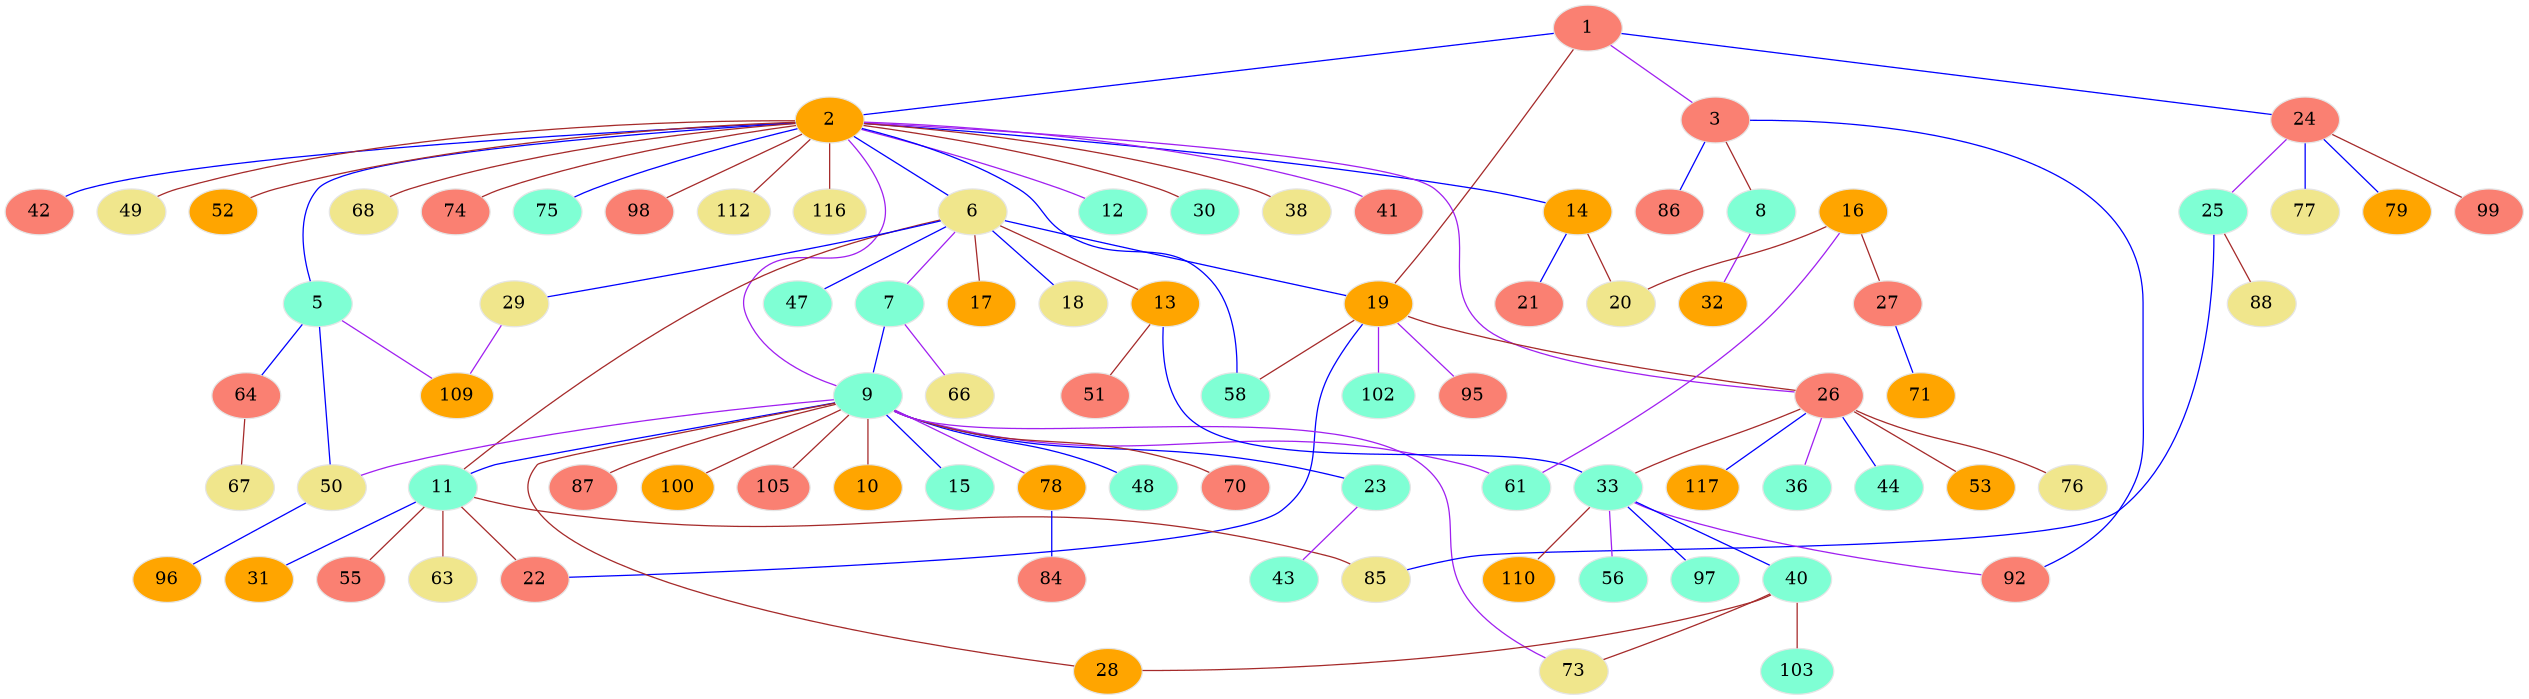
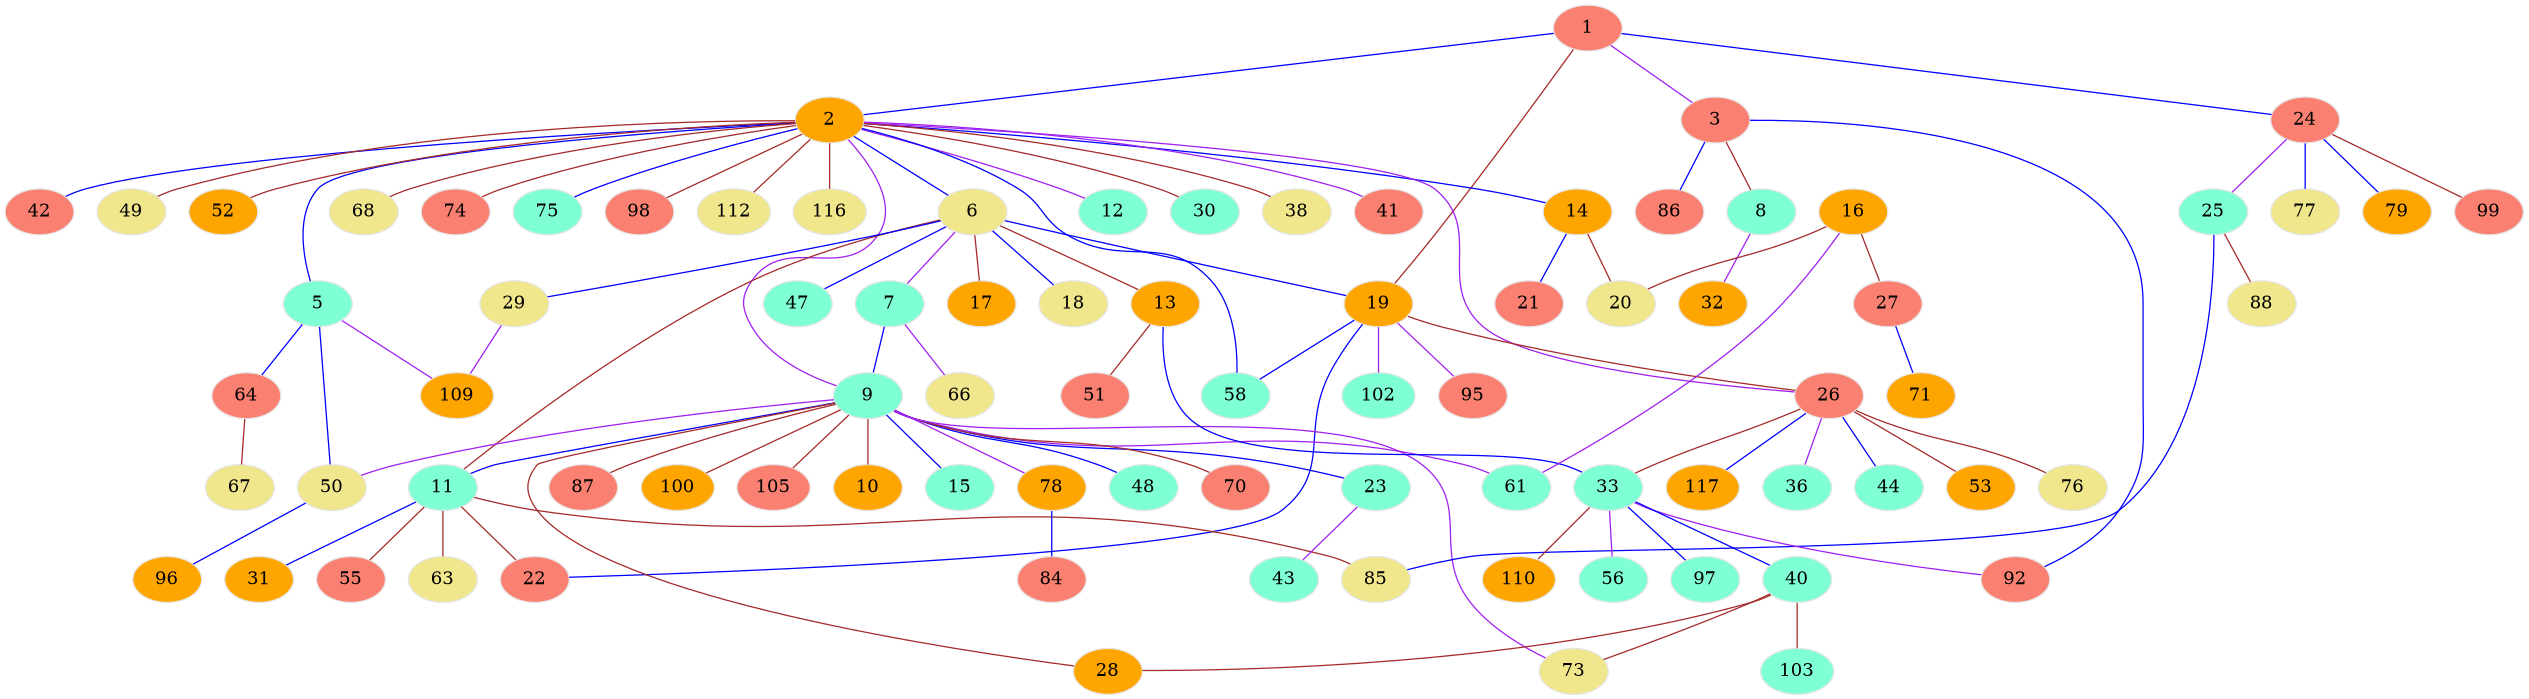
(1307, 350) -> (1307, 350)
